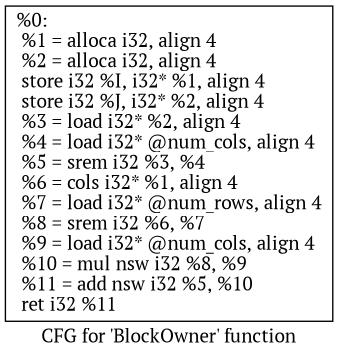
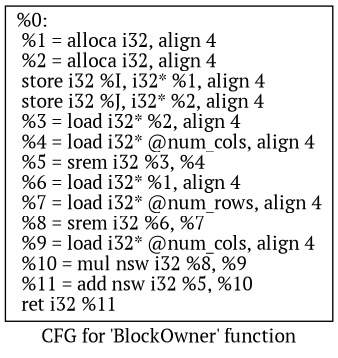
(127, 183) -> (129, 183)
